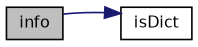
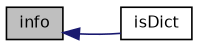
(84, 13) -> (100, 34)
